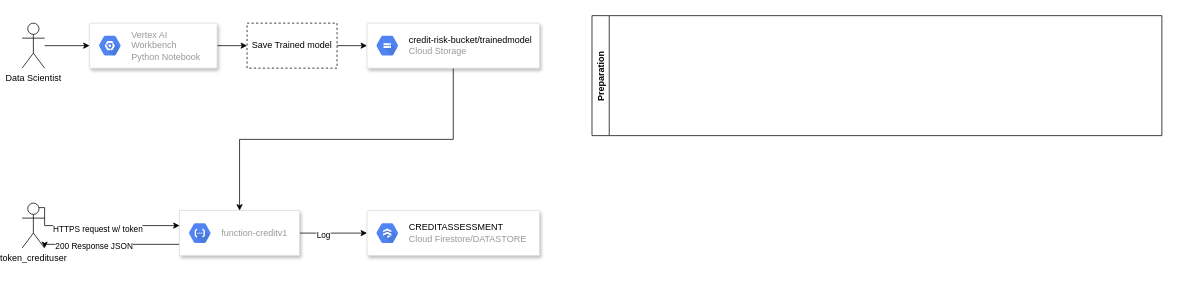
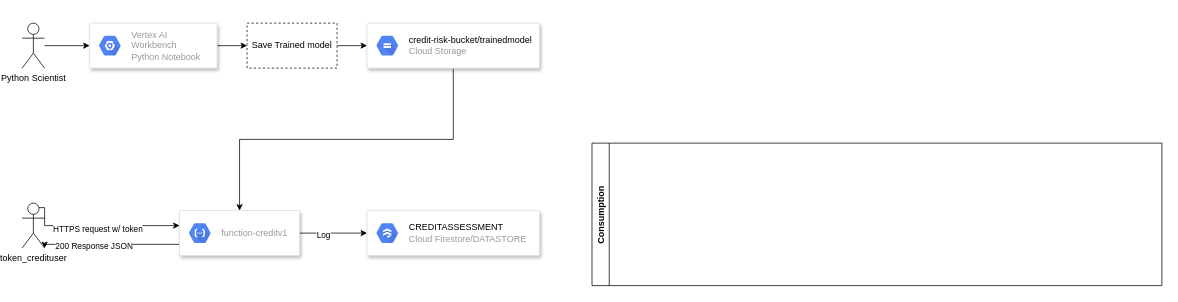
(877, 75) -> none
(34, 79) -> (34, 79)
none -> (877, 214)
